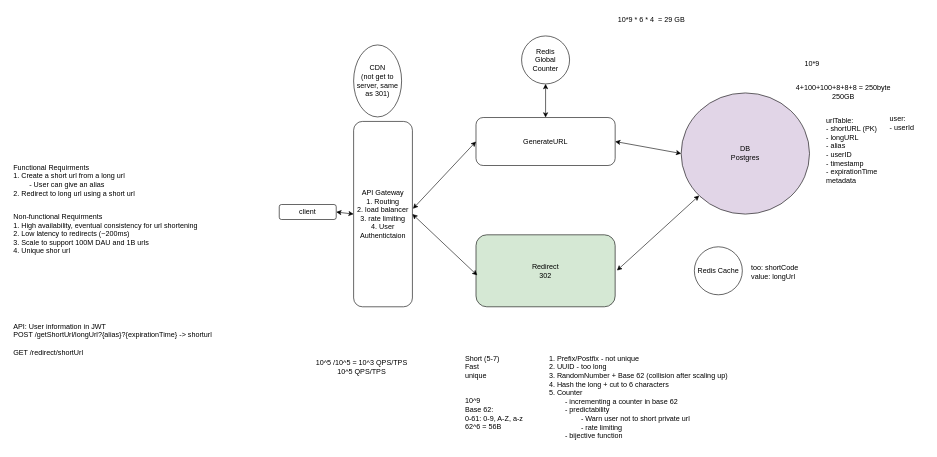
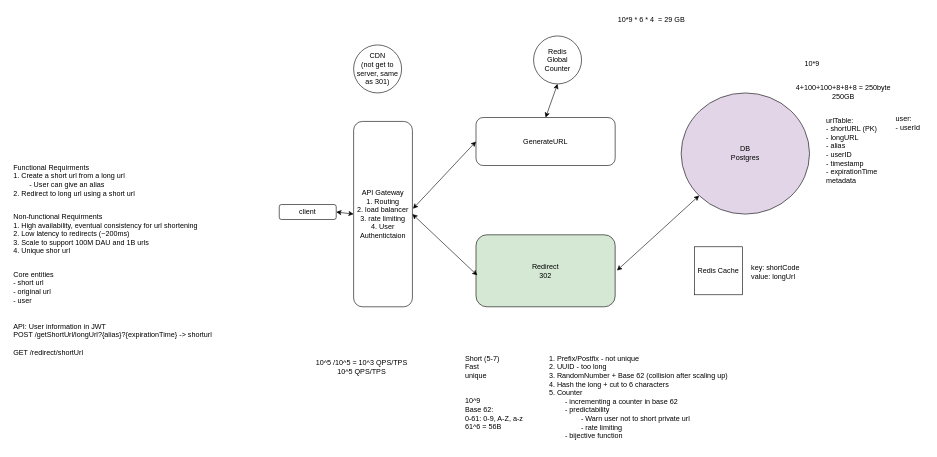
(546, 60) -> (558, 60)
(378, 81) -> (378, 69)
(907, 122) -> (913, 122)
(648, 147) -> none
(719, 271) -> (719, 271)
(778, 272) -> (778, 272)
none -> (38, 287)
(498, 414) -> (498, 414)
